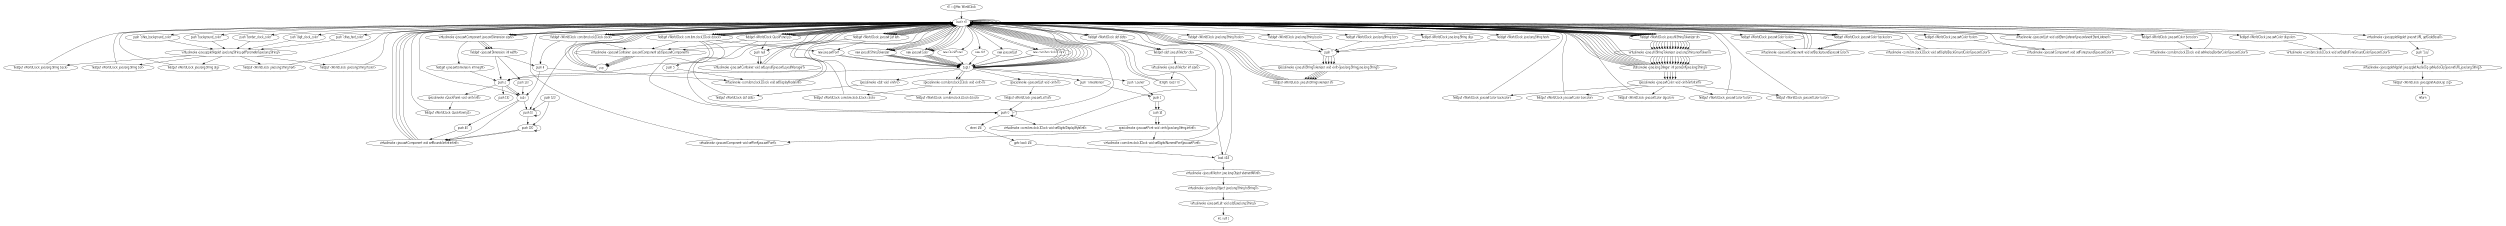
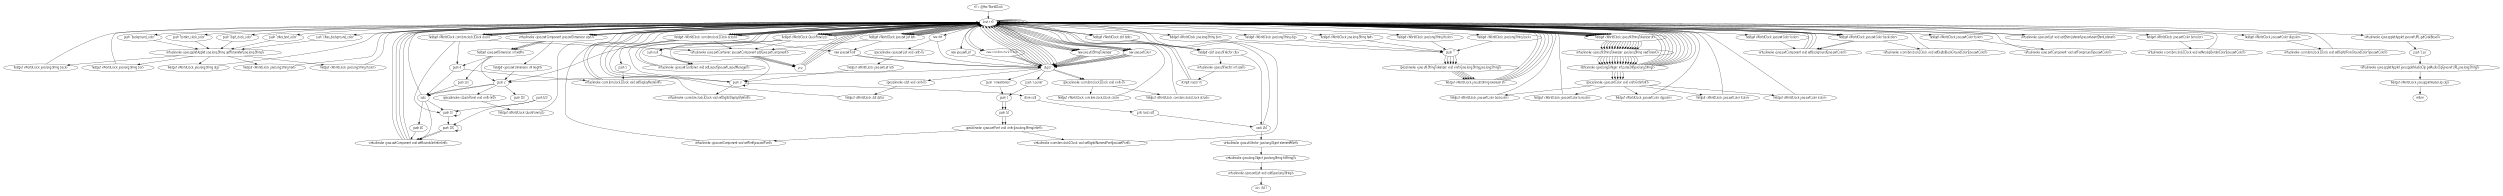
(953, 53) -> none
(995, 74) -> (921, 44)
